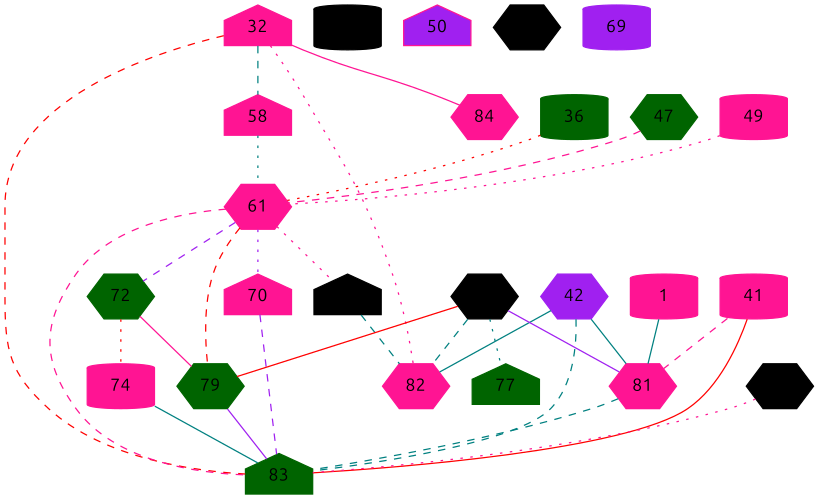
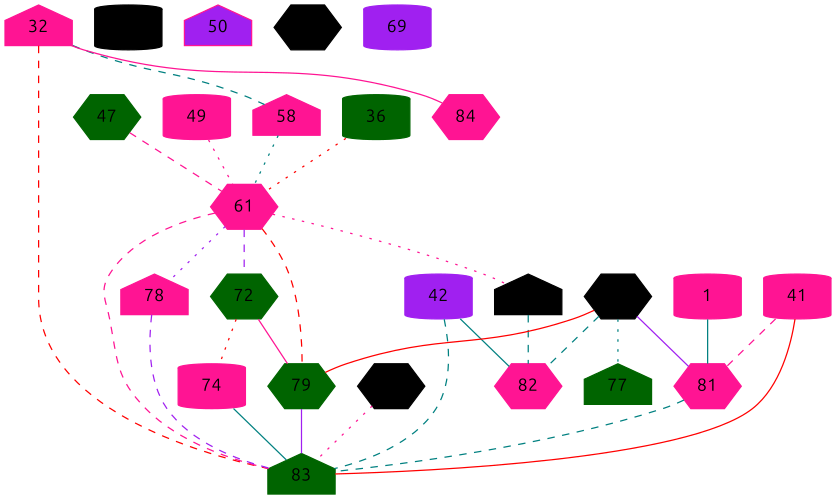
(368, 212) -> none
(258, 297) -> (154, 297)
(574, 297) -> (439, 297)
(609, 341) -> none
